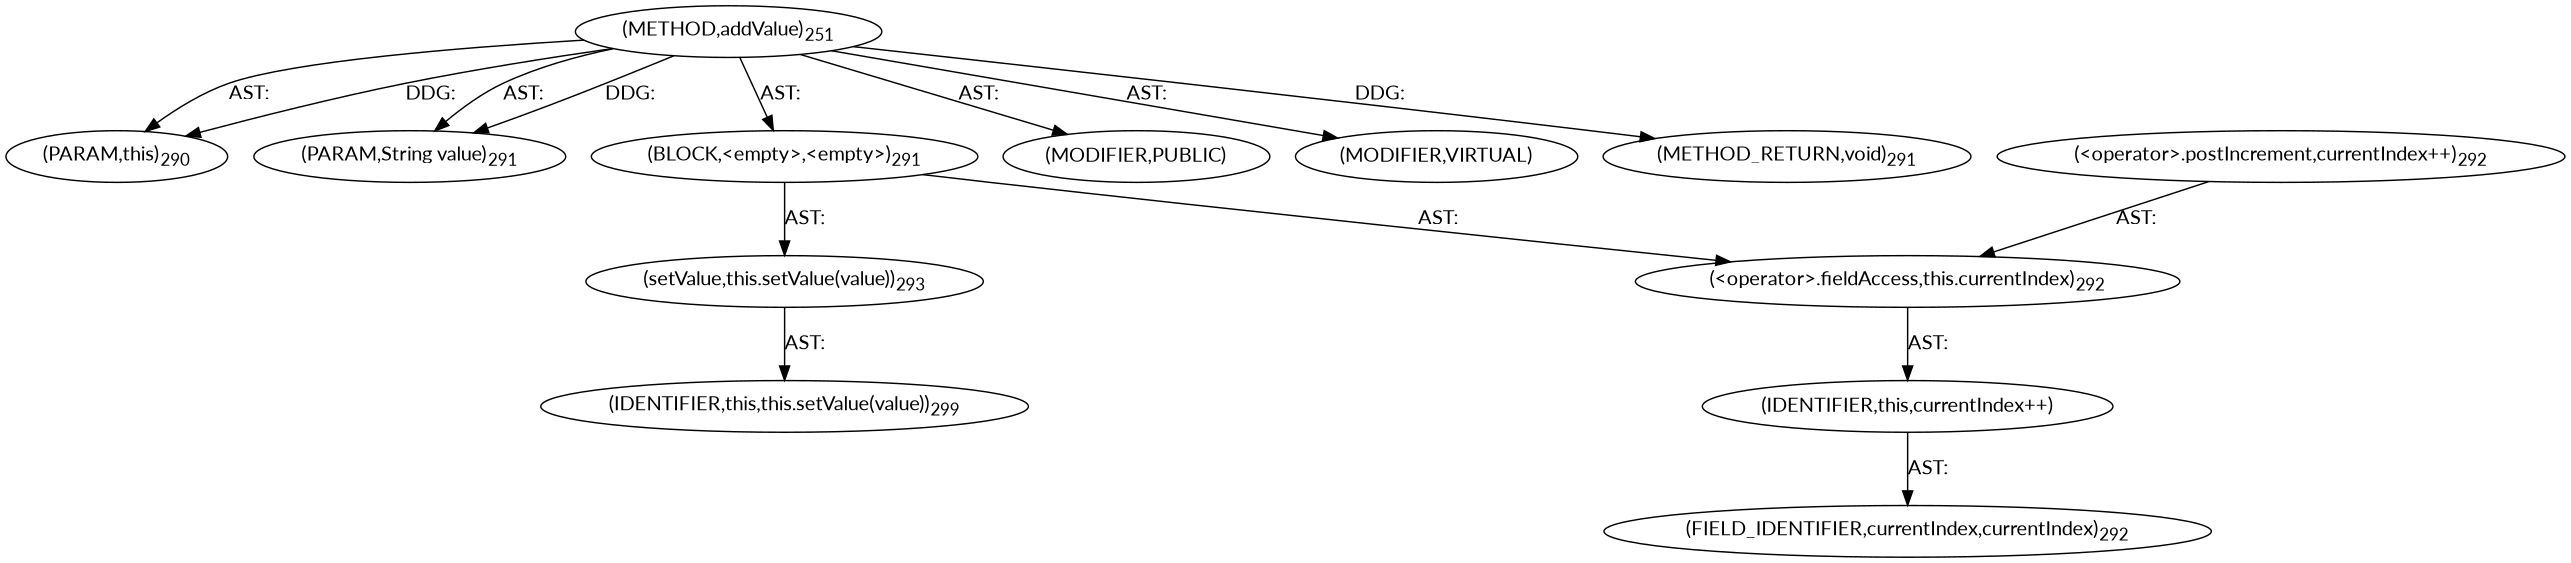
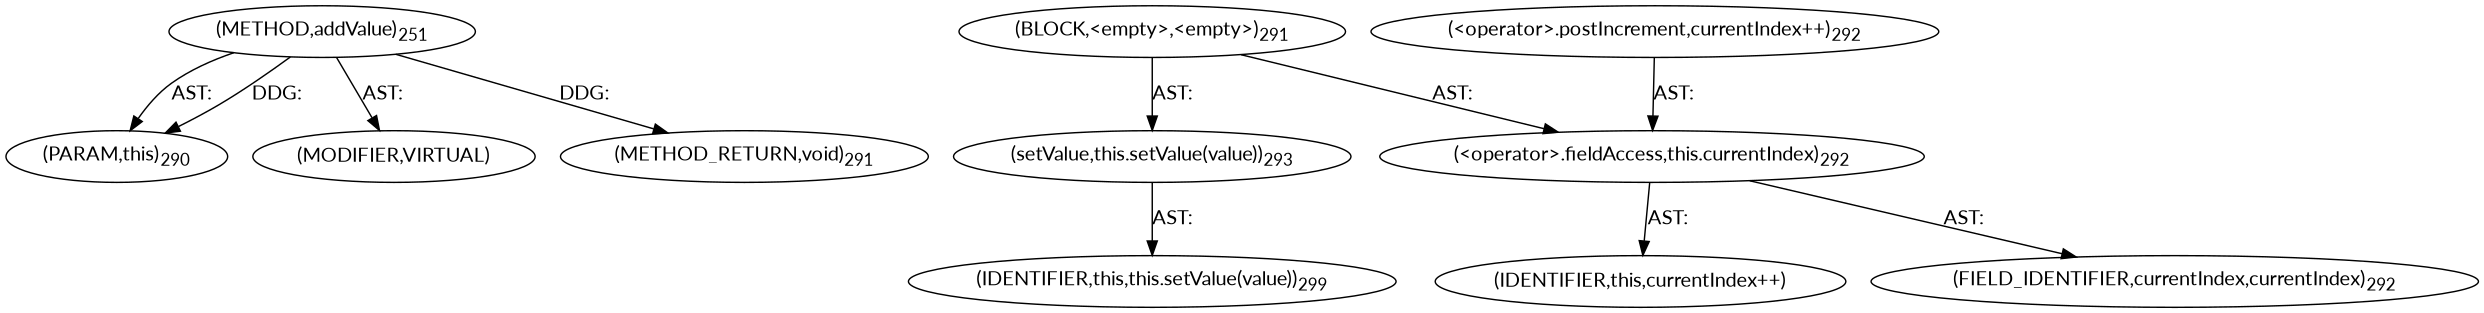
(754, 87) -> none
(410, 157) -> none
(1136, 157) -> none
(1908, 462) -> (1906, 217)
